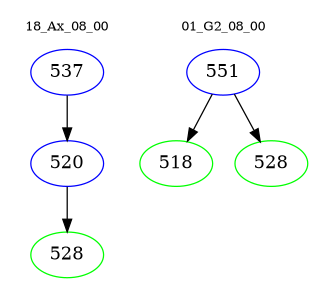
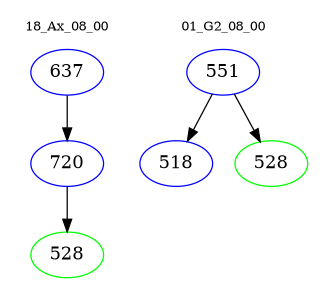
(67, 72) -> (67, 72)
(67, 164) -> (67, 164)
(176, 164) -> (176, 164)
